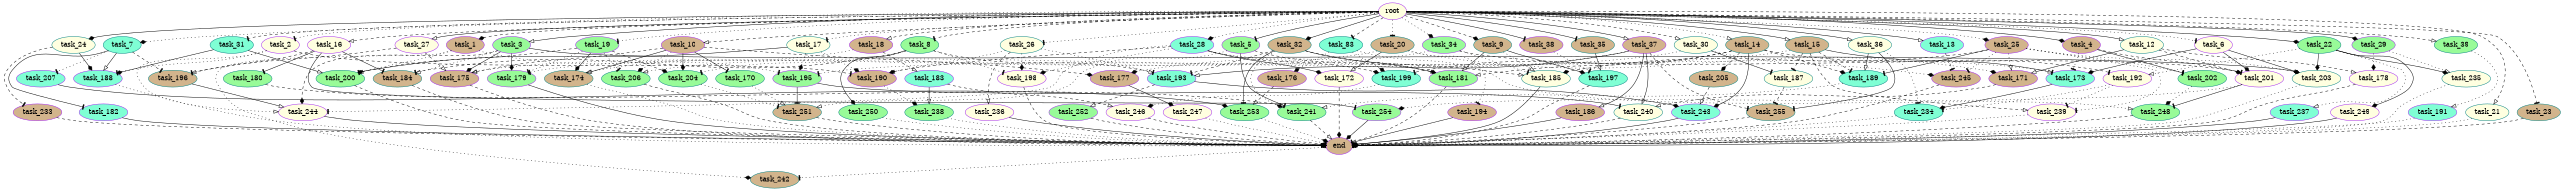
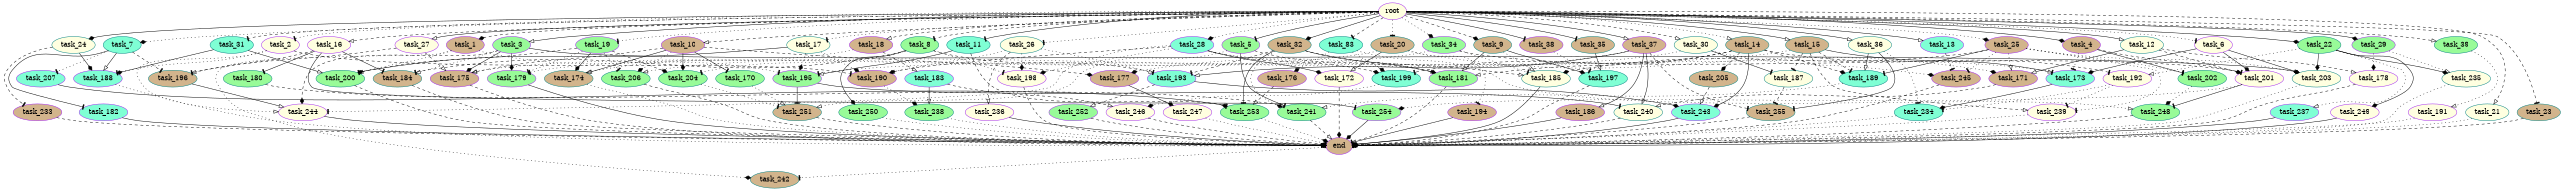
none -> (968, 45)
(2433, 112) -> (2433, 112)
